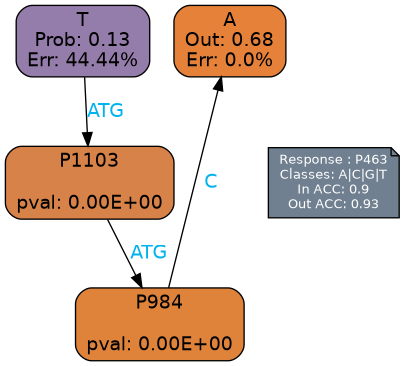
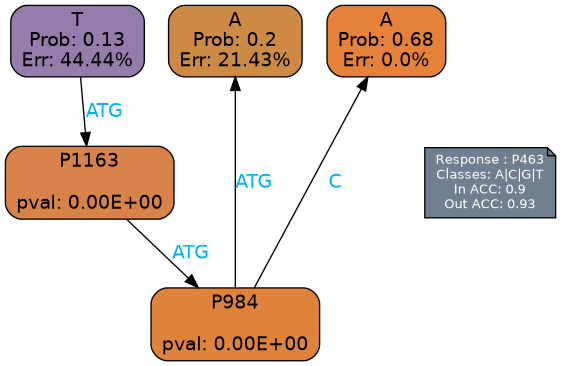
(230, 41) -> (386, 41)
none -> (235, 41)
(90, 183) -> (90, 183)
